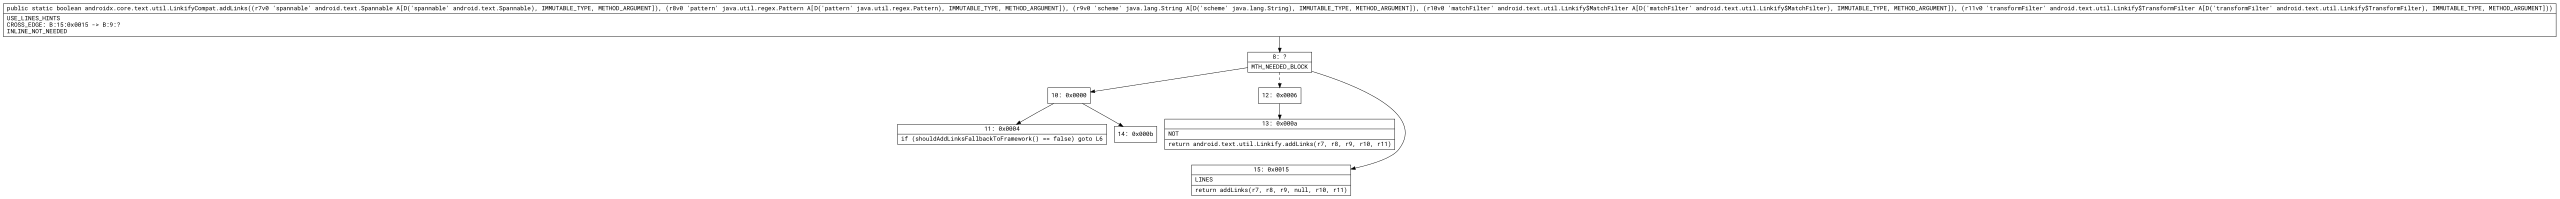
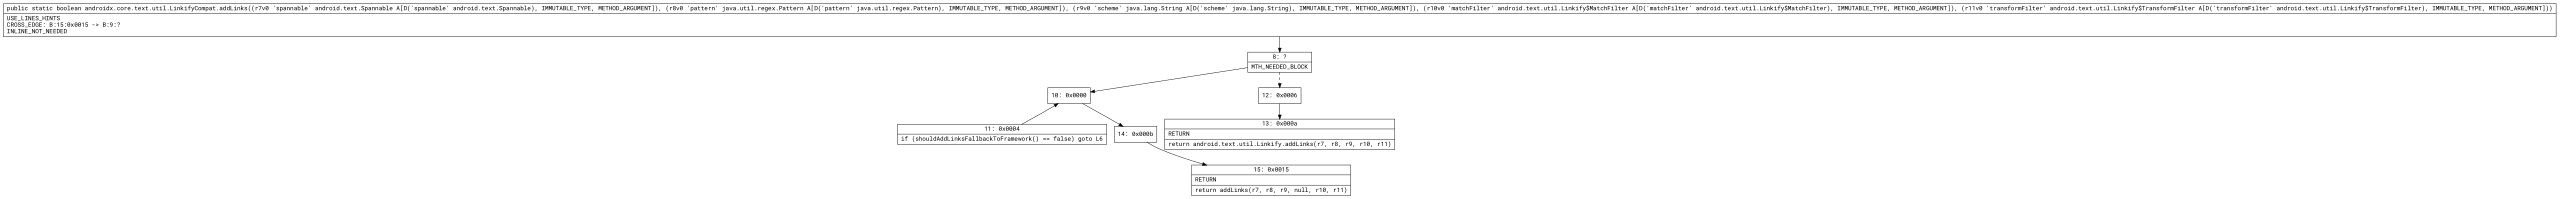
(1394, 111) -> (1174, 155)
(1037, 113) -> (1038, 115)
(1174, 134) -> (1179, 134)
(1204, 180) -> (1206, 180)
